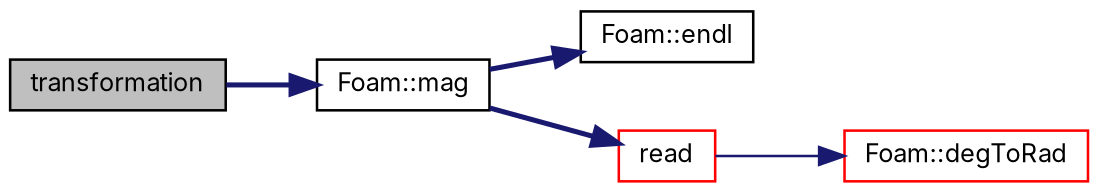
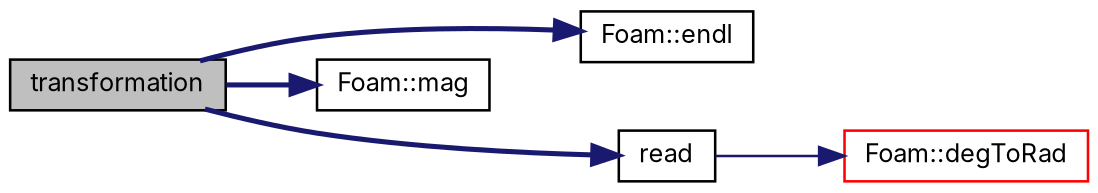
(522, 63) -> (376, 31)
(542, 122) -> (397, 143)
(667, 156) -> (667, 156)
